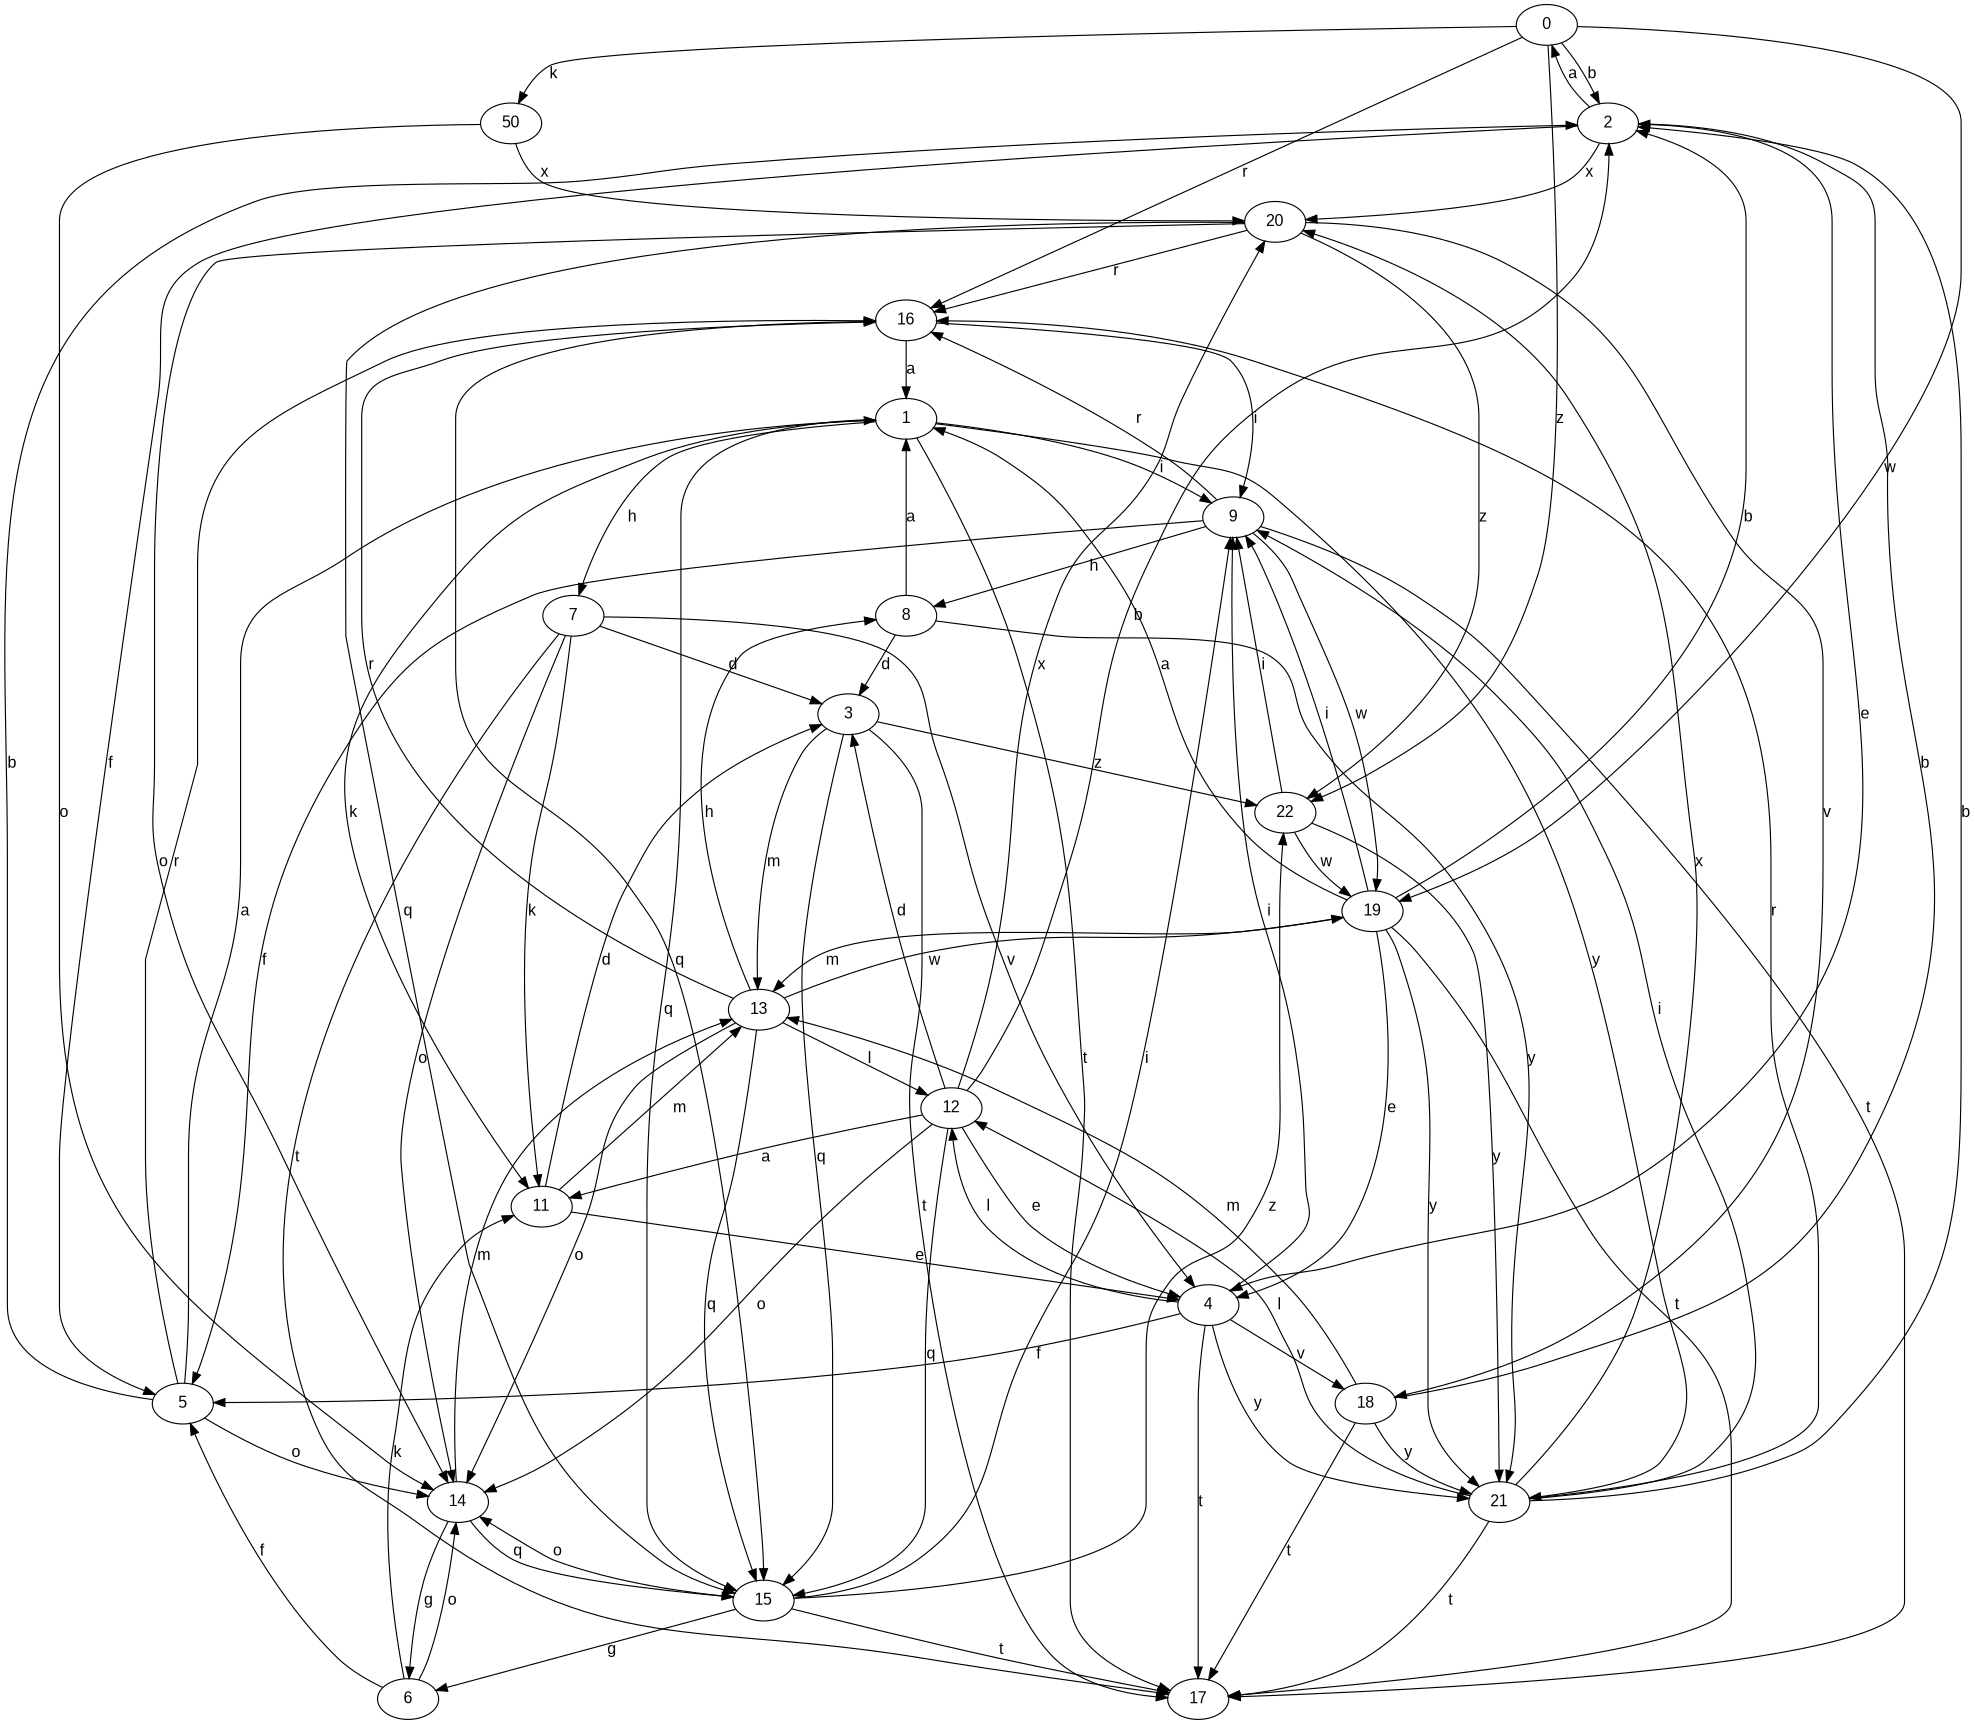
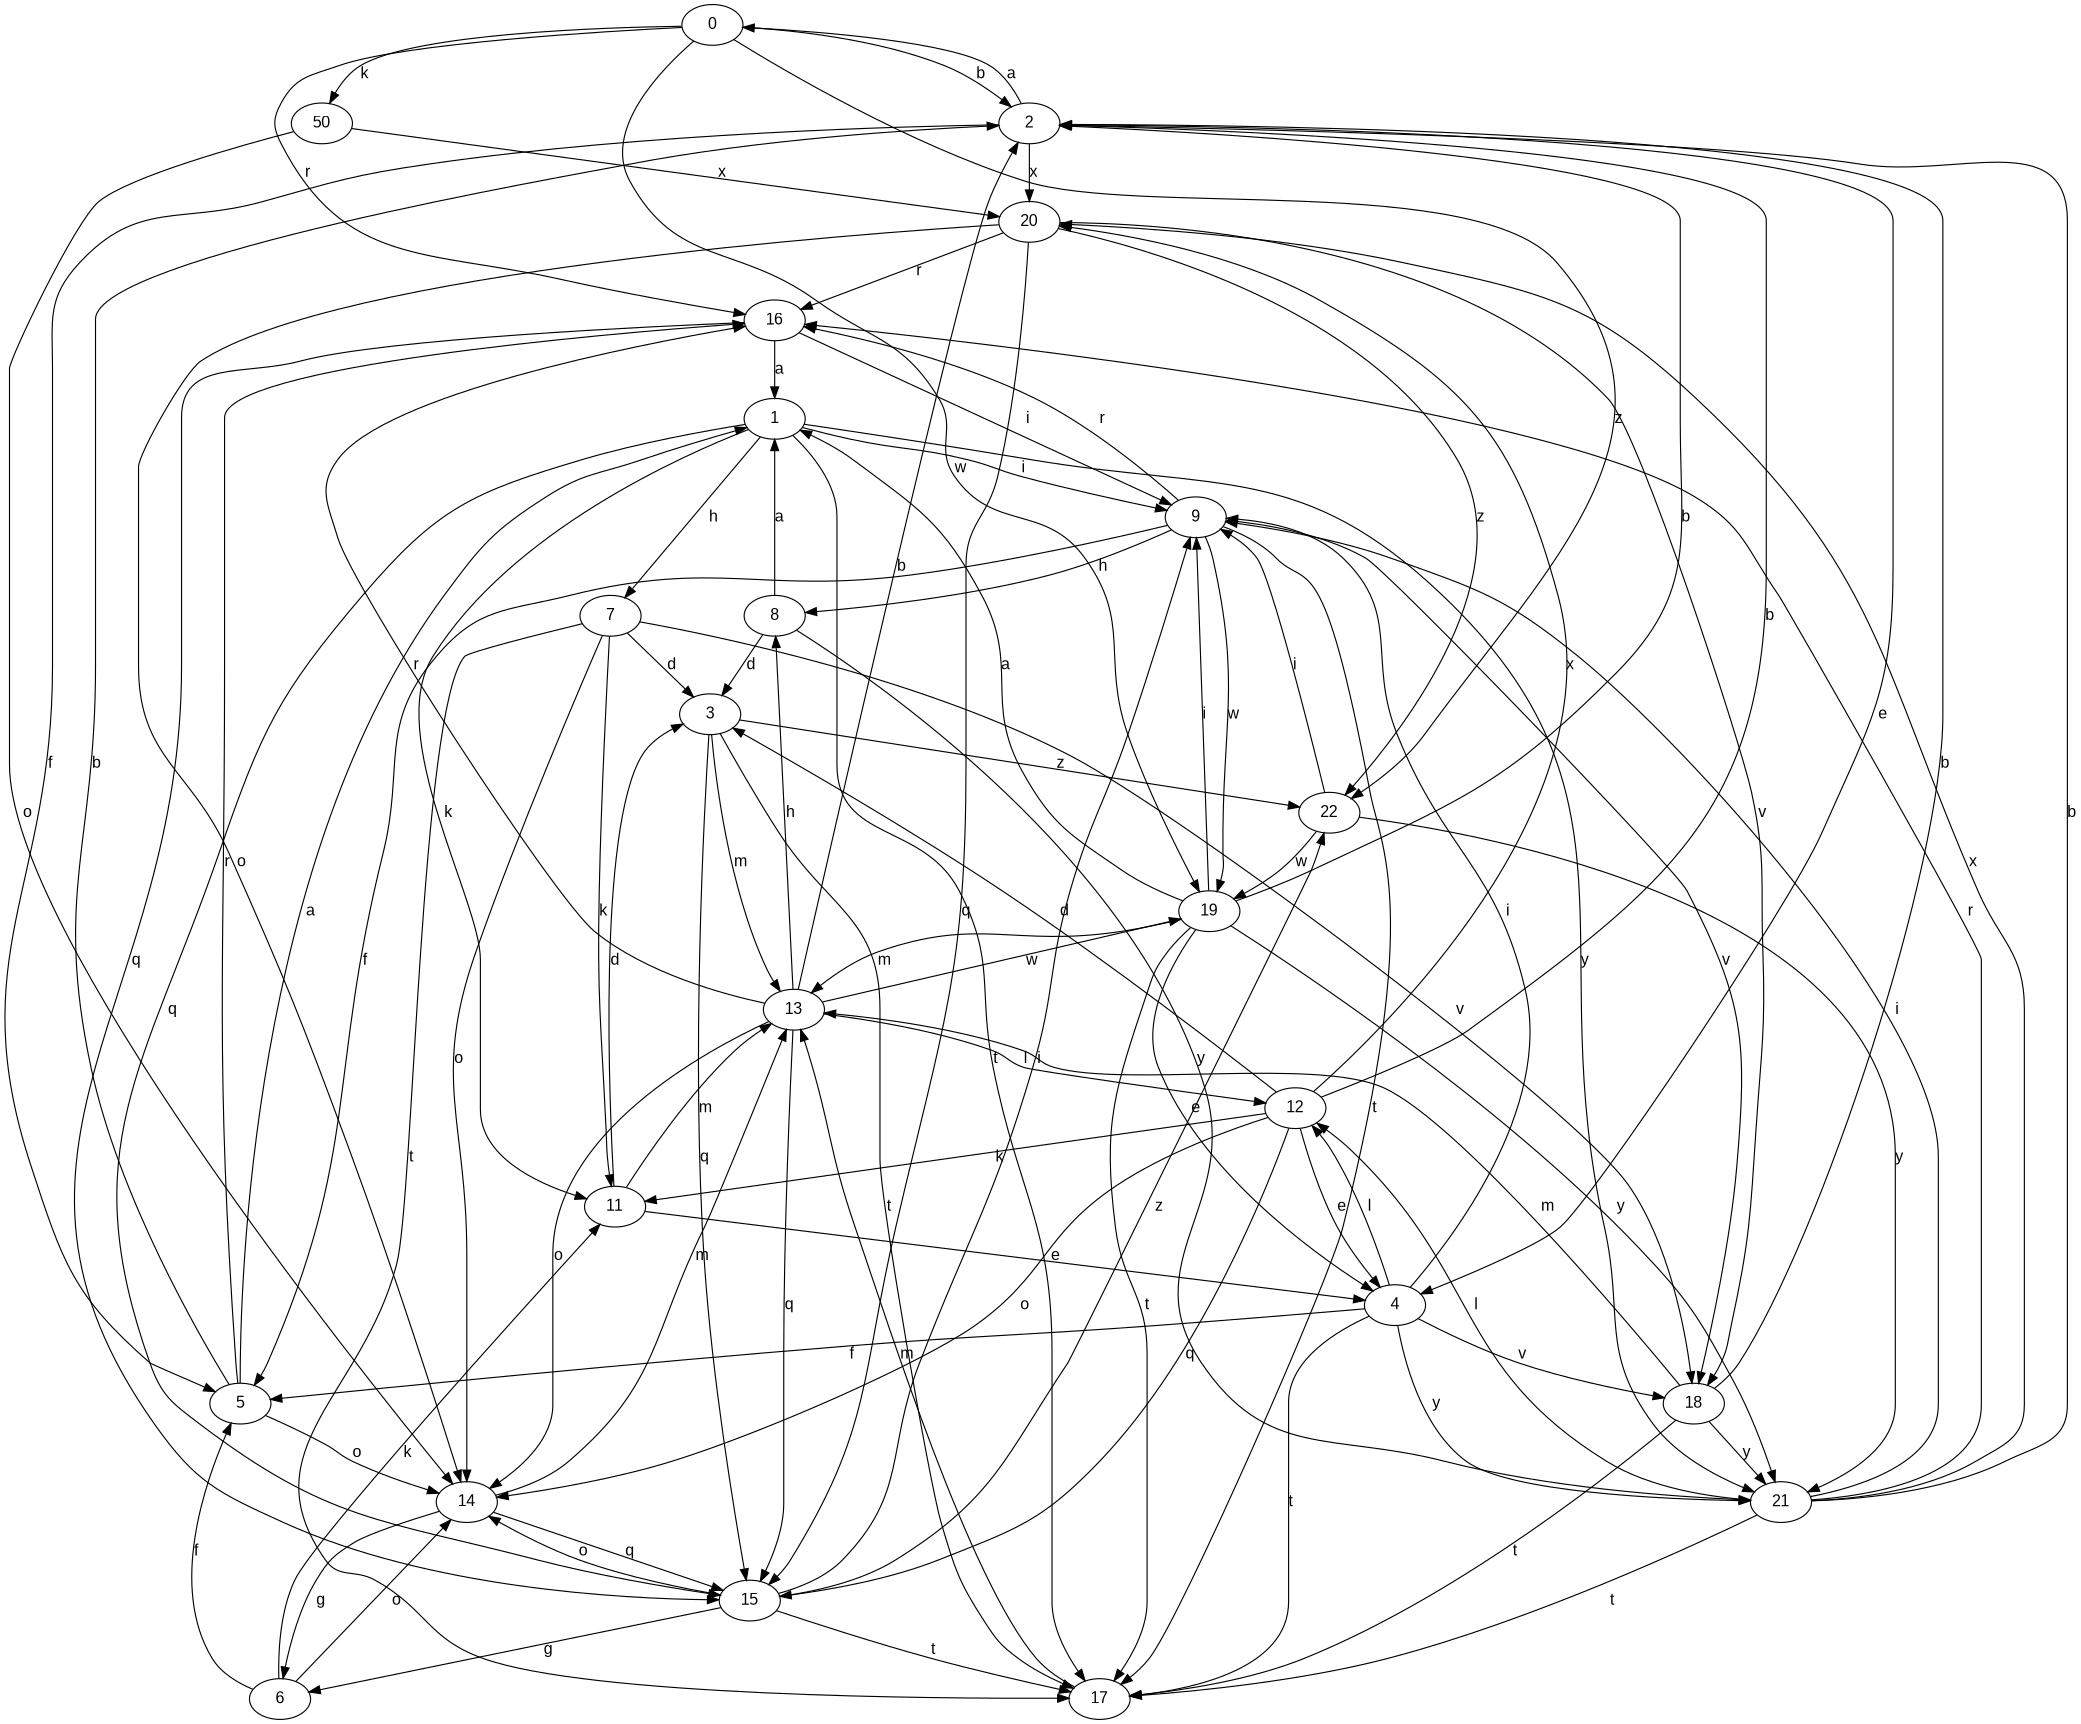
none -> (895, 568)
(964, 840) -> (1231, 861)
none -> (1650, 848)
(766, 1157) -> (999, 1157)
none -> (890, 1330)
